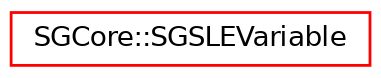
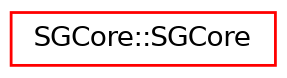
(191, 39) -> (143, 39)
